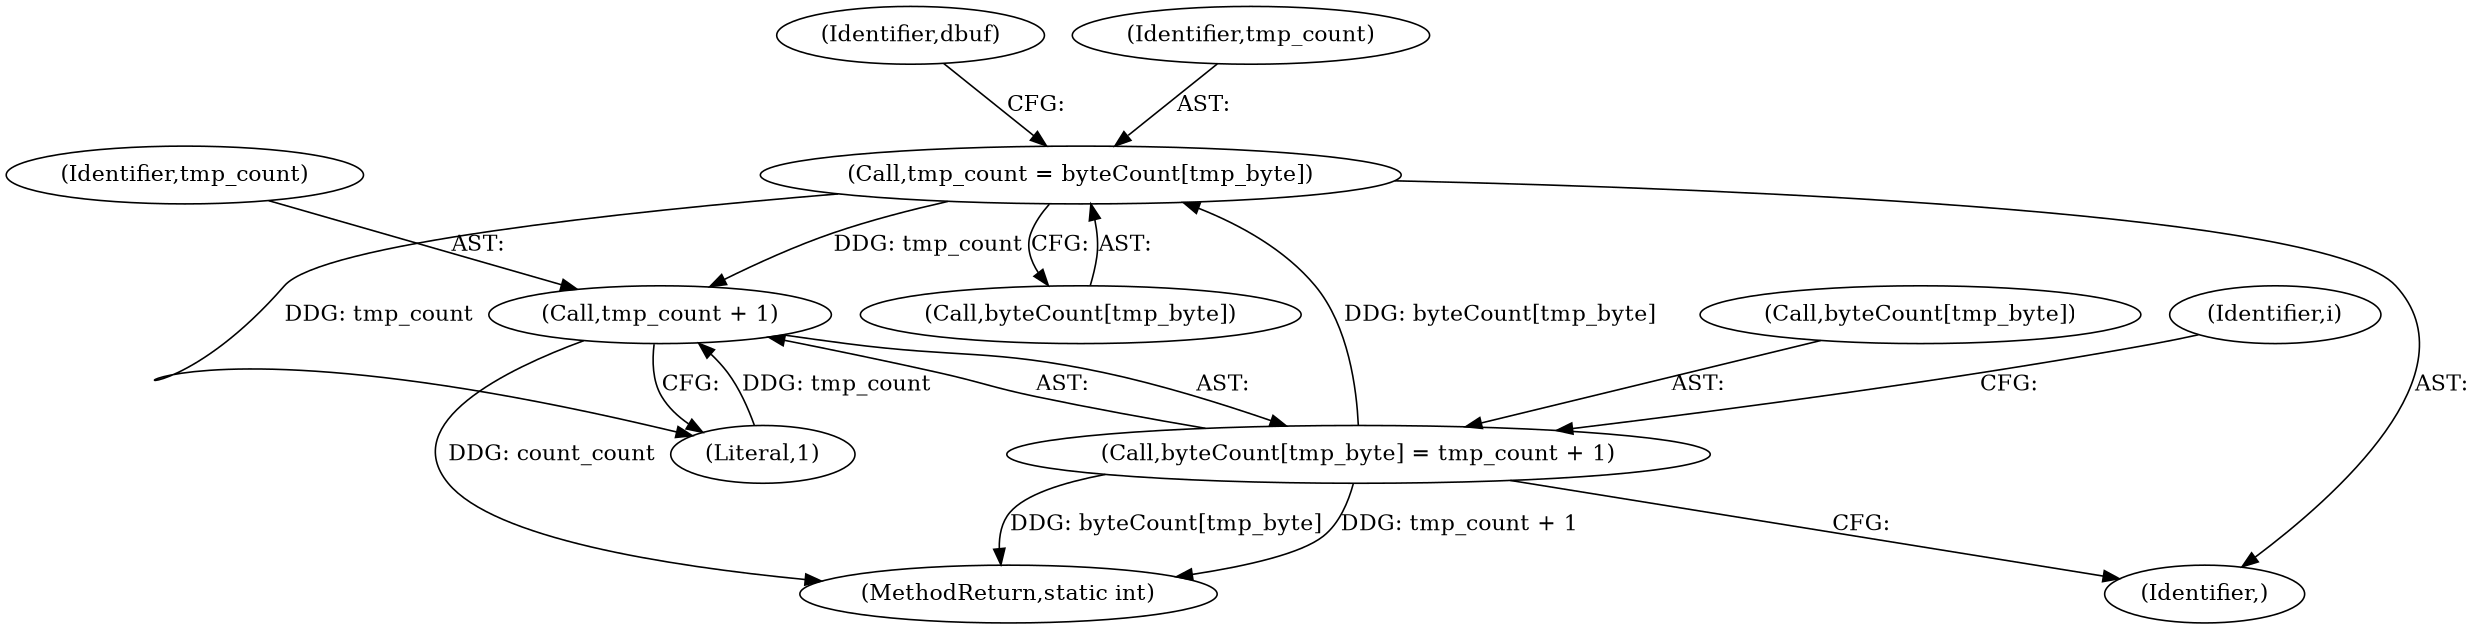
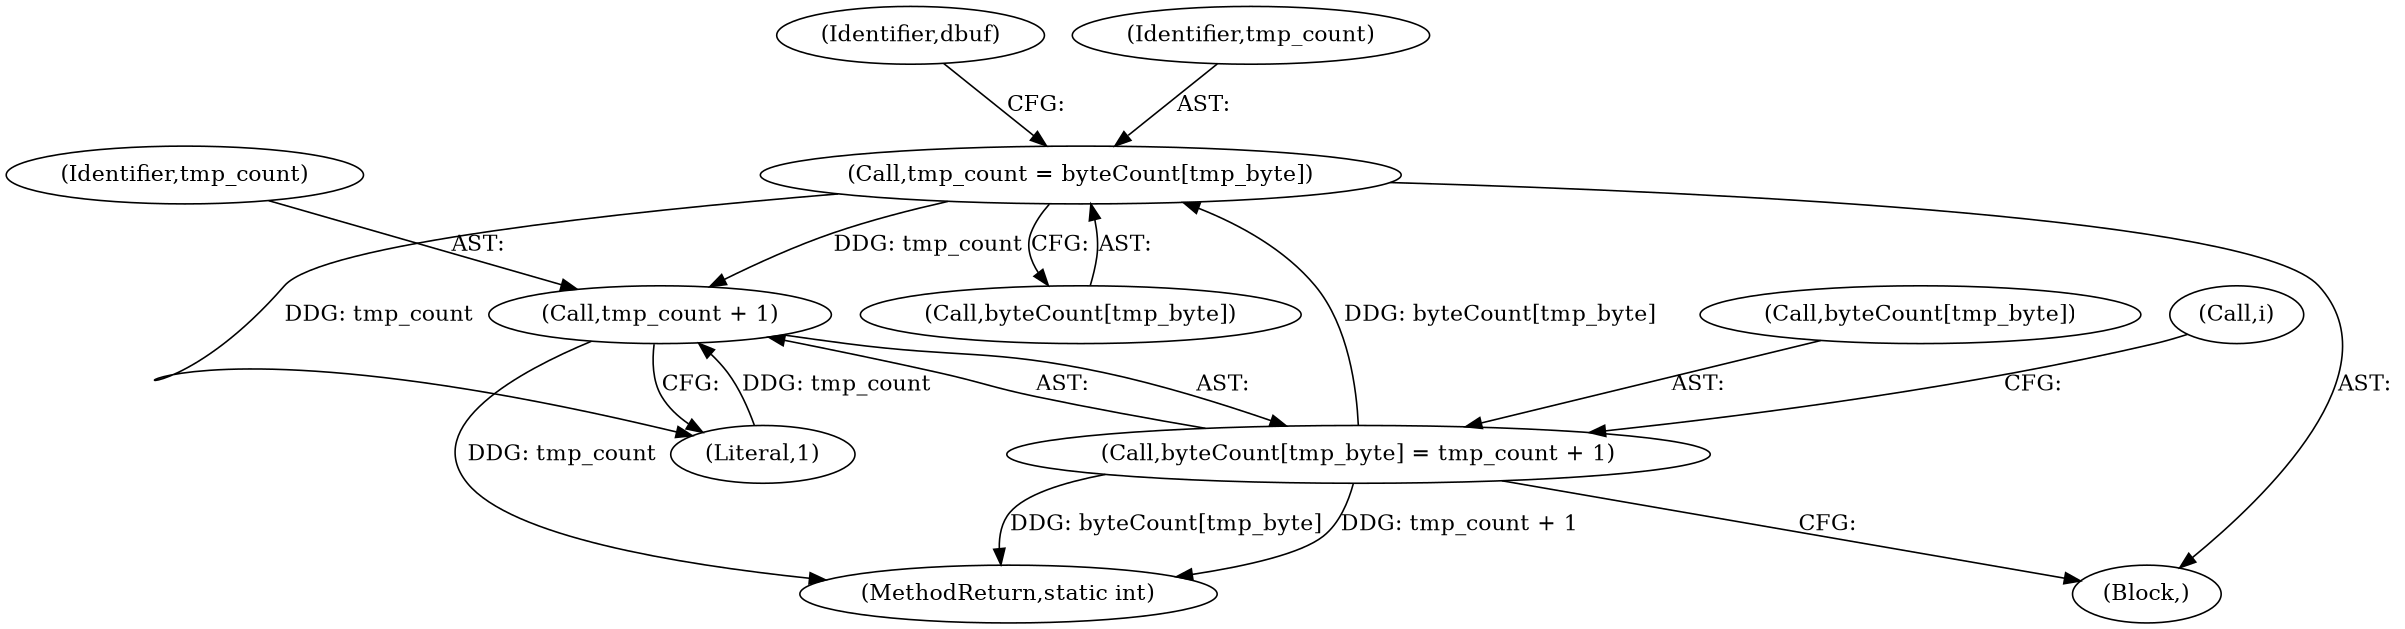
(2275, 315) -> (2237, 315)
(553, 454) -> (562, 454)
(2205, 594) -> (2147, 594)
